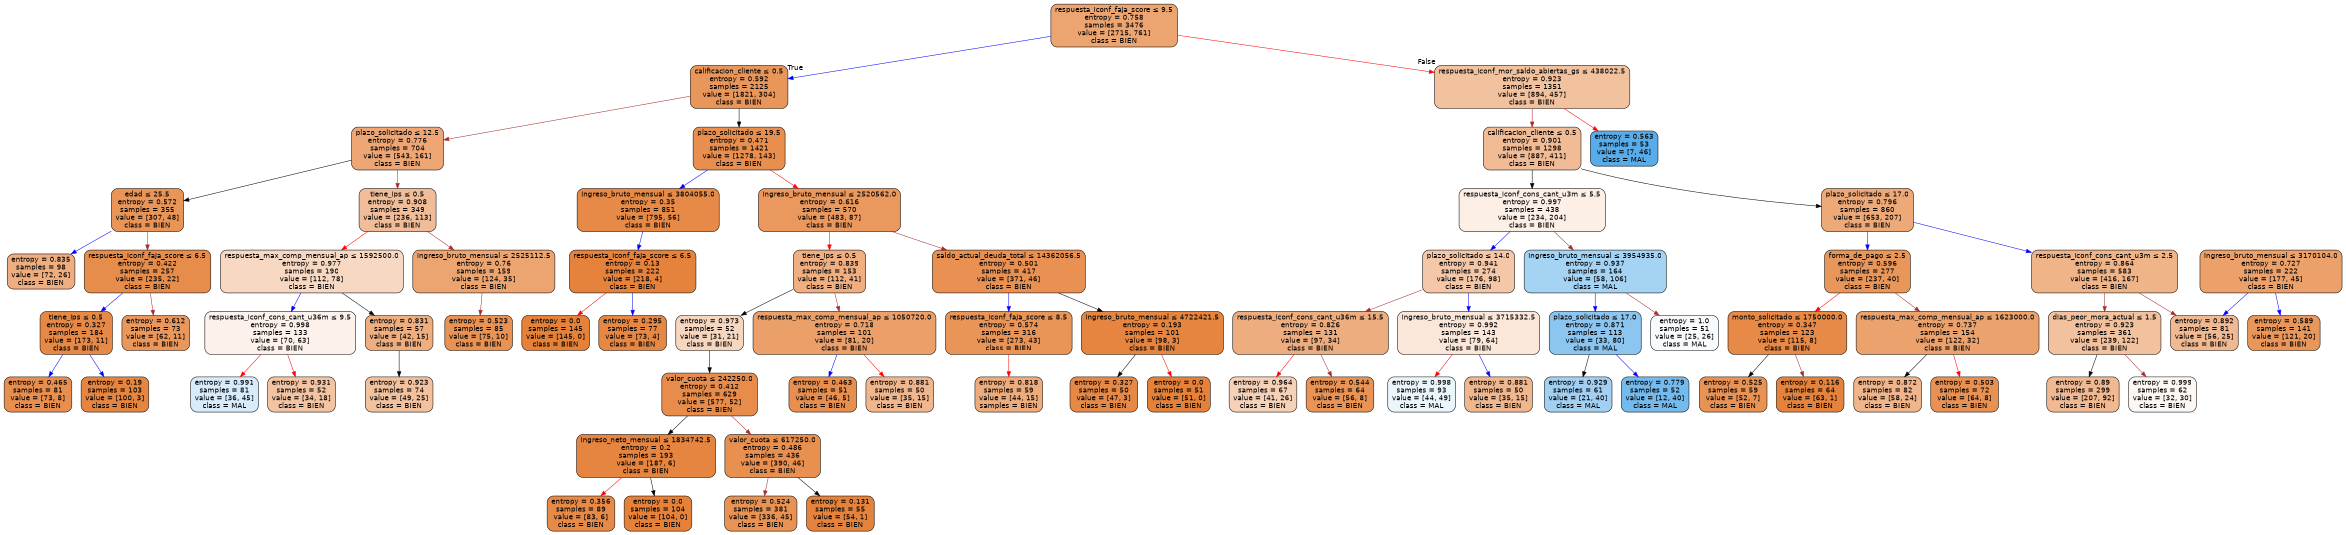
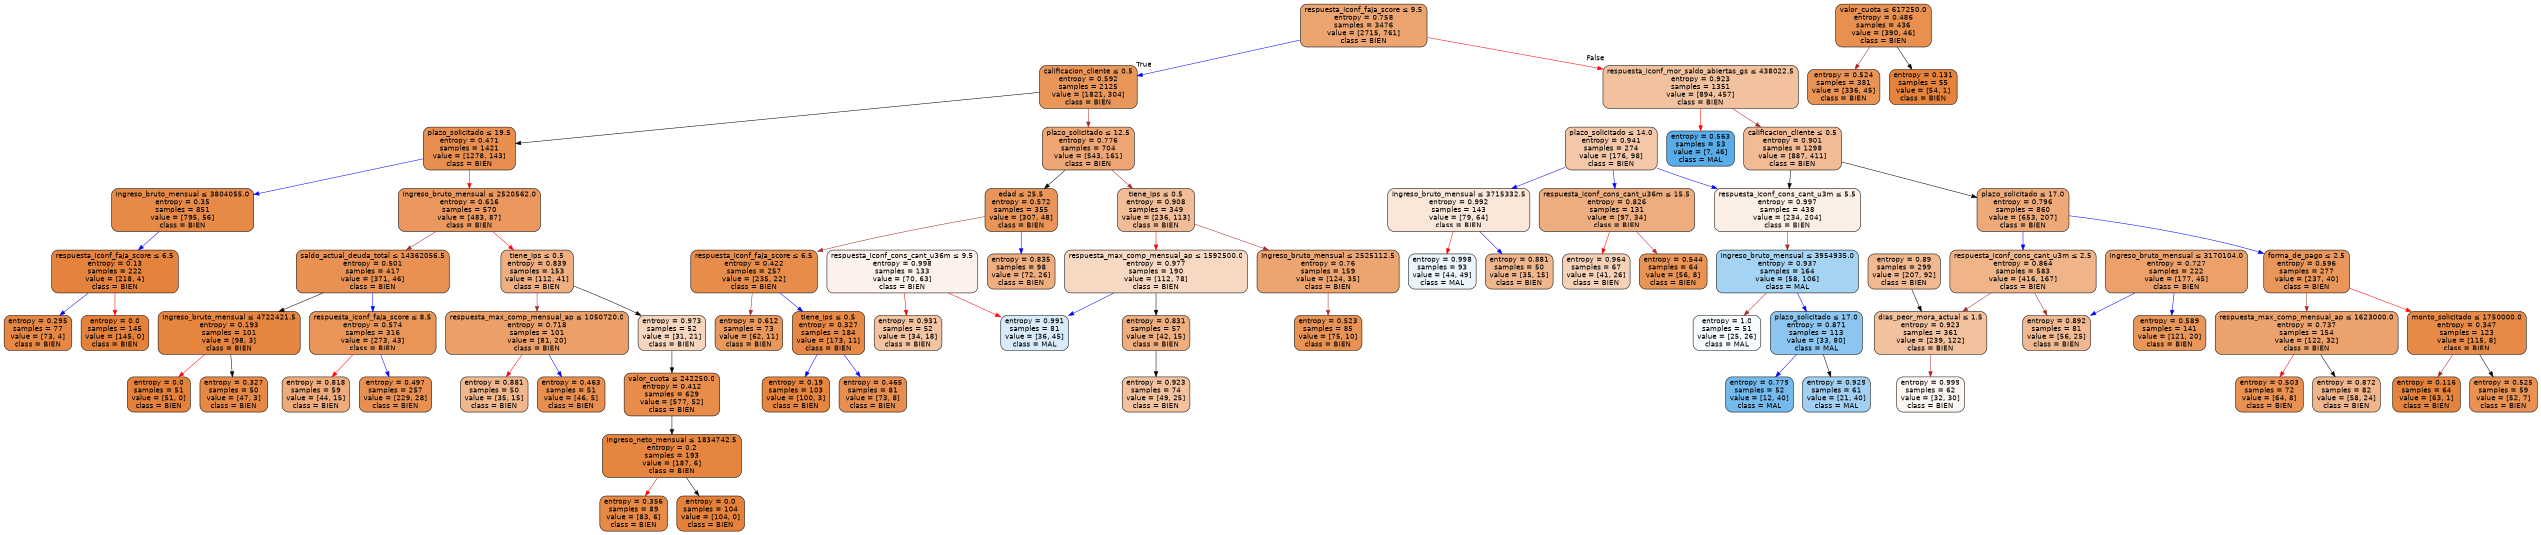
(1502, 239) -> (1685, 178)
(297, 300) -> (1094, 303)
(1396, 300) -> (1614, 177)
(2094, 363) -> (1915, 298)
none -> (396, 394)
(1009, 406) -> (316, 406)
(739, 423) -> none
